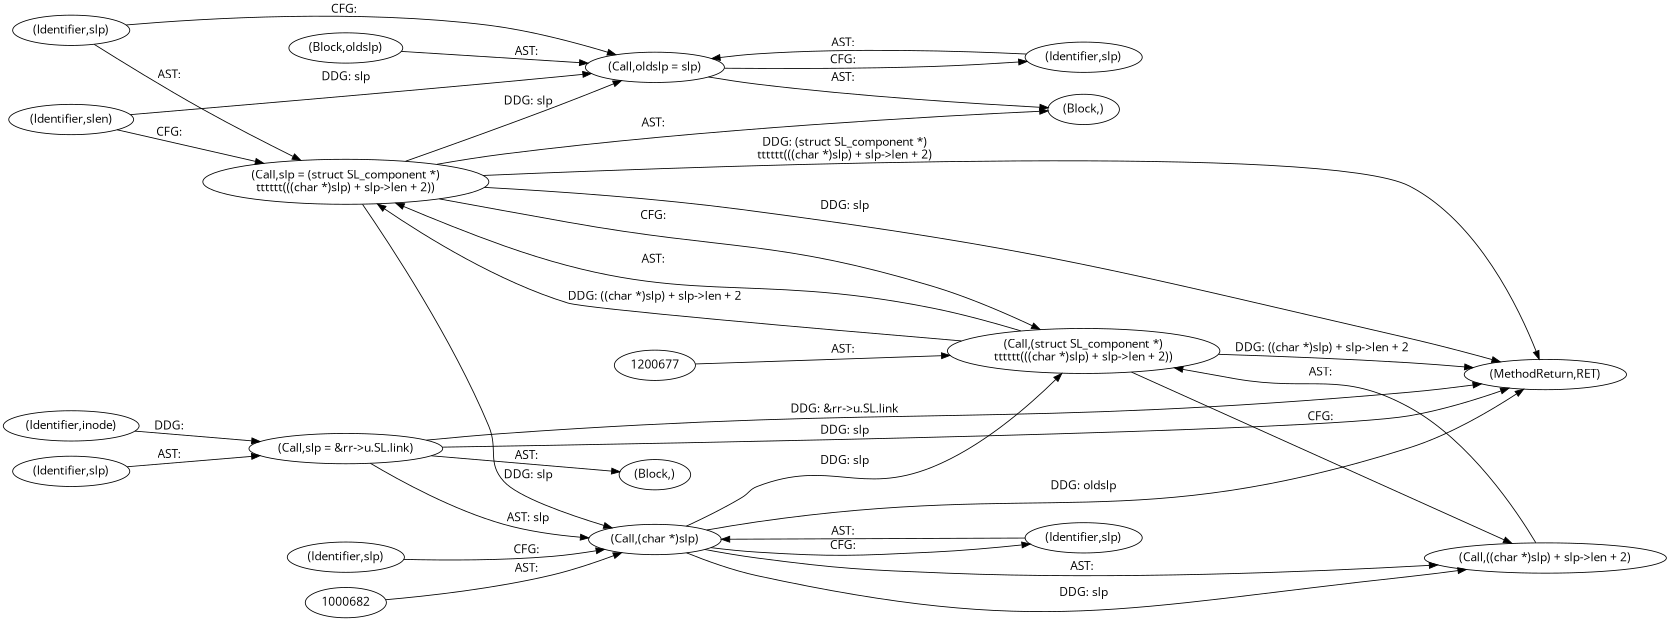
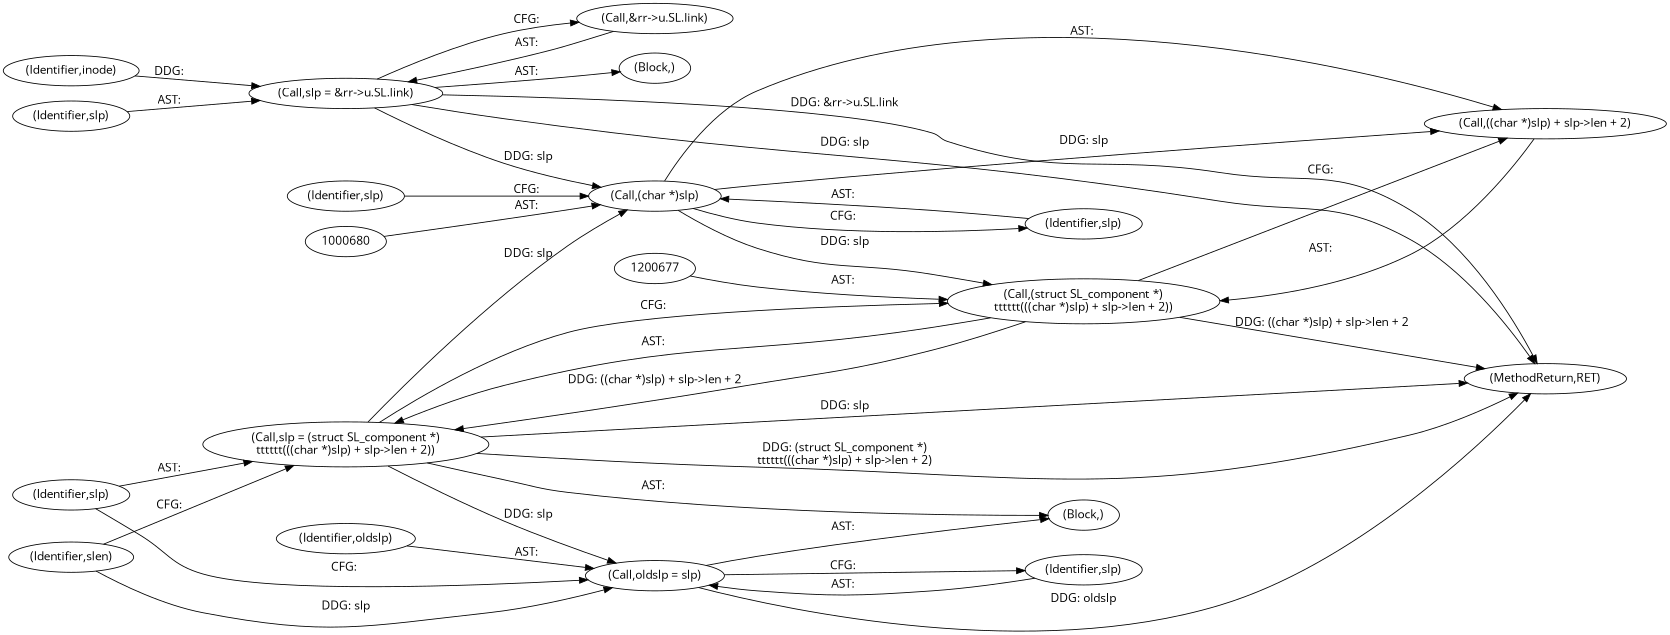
none -> (655, 19)
(346, 48) -> (346, 539)
(1120, 500) -> (1144, 622)
(528, 518) -> (528, 157)
(346, 603) -> (346, 242)
